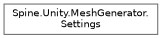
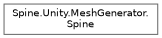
(81, 19) -> (81, 19)
